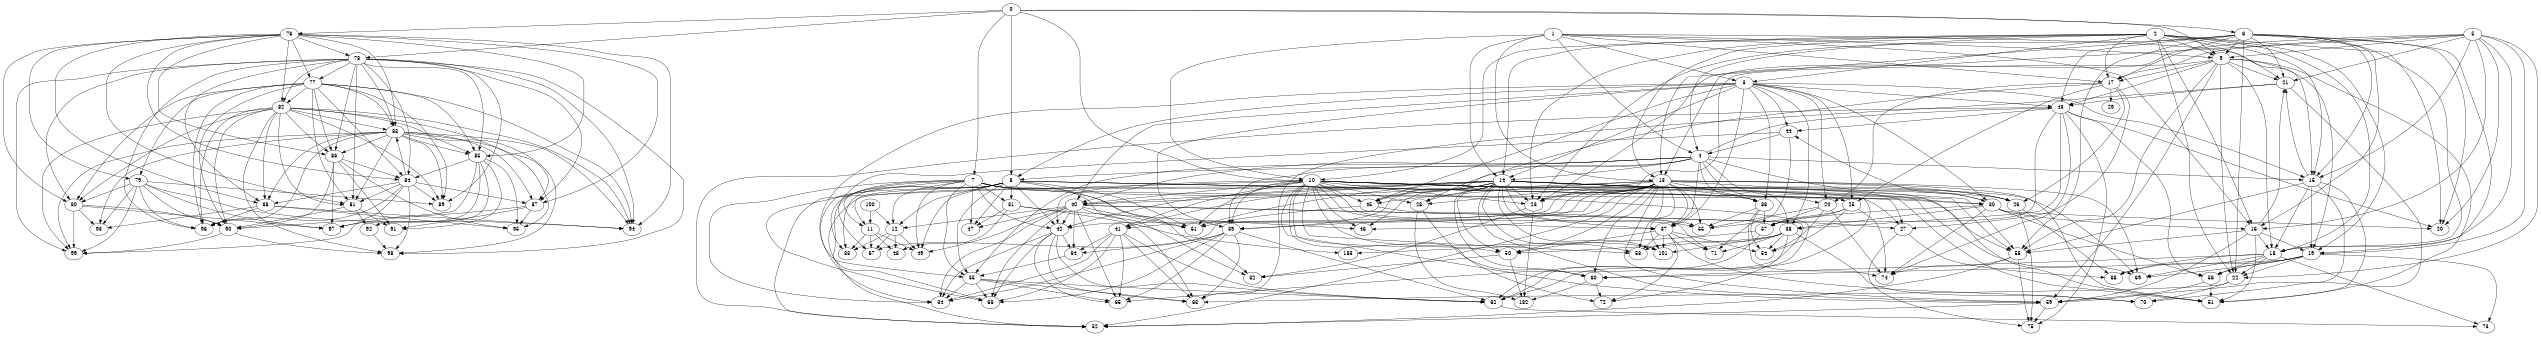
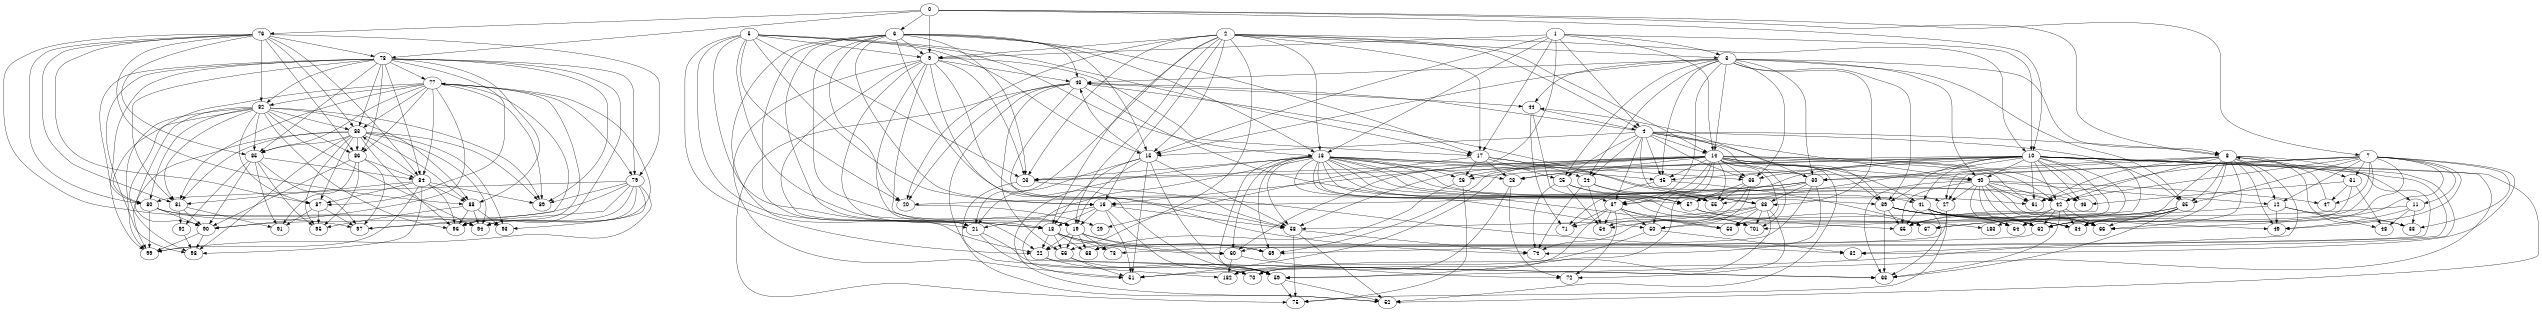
(300, 57) -> (559, 203)
(539, 84) -> (558, 65)
(2139, 97) -> (1104, 127)
none -> (1699, 161)
(993, 203) -> (2306, 171)
(870, 205) -> none
none -> (1003, 209)
(1663, 254) -> (1754, 229)
(1024, 266) -> (2101, 215)
